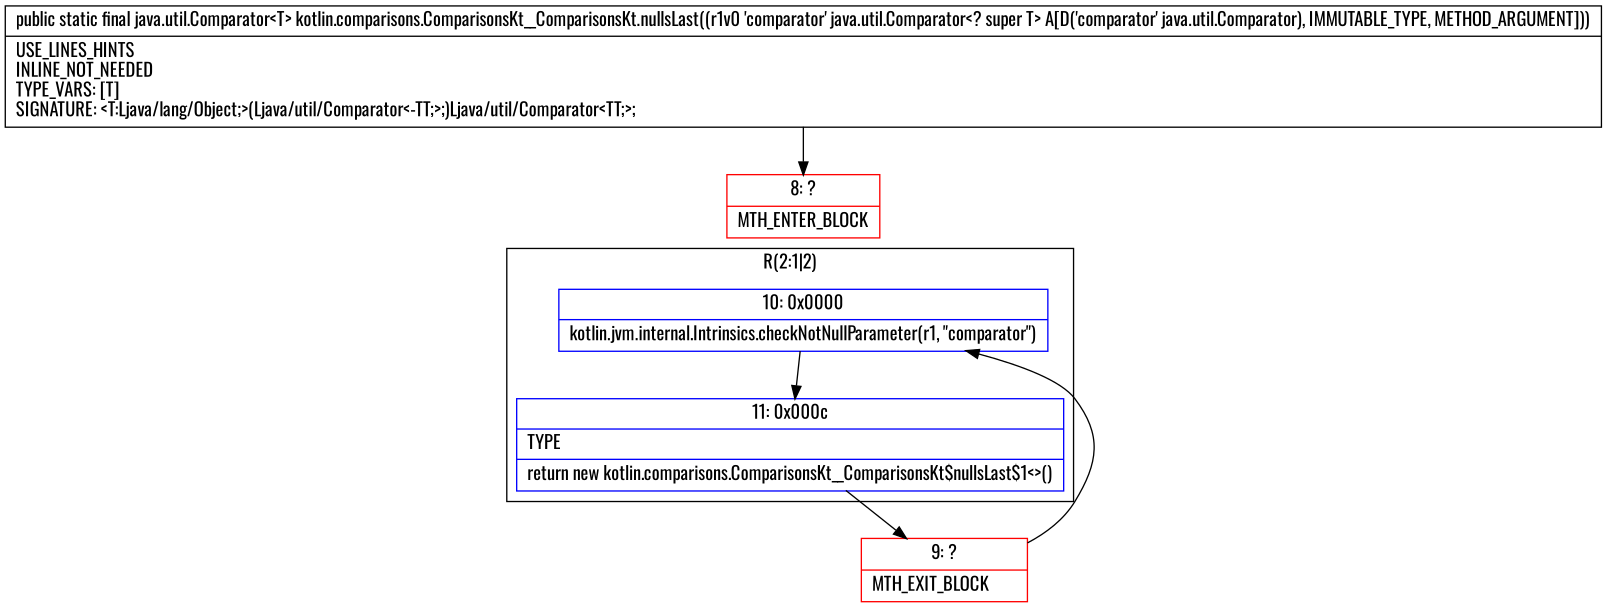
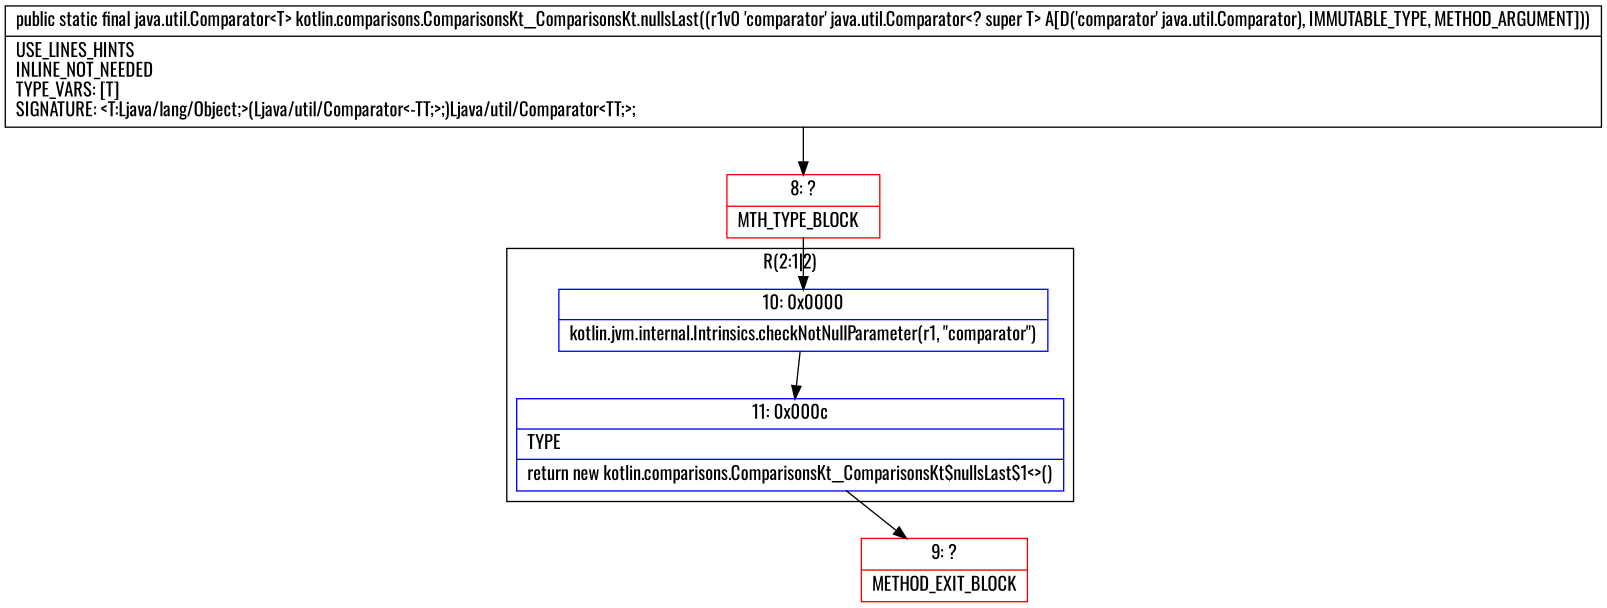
(803, 221) -> (798, 221)
(1091, 428) -> (803, 257)
(931, 585) -> (944, 585)
